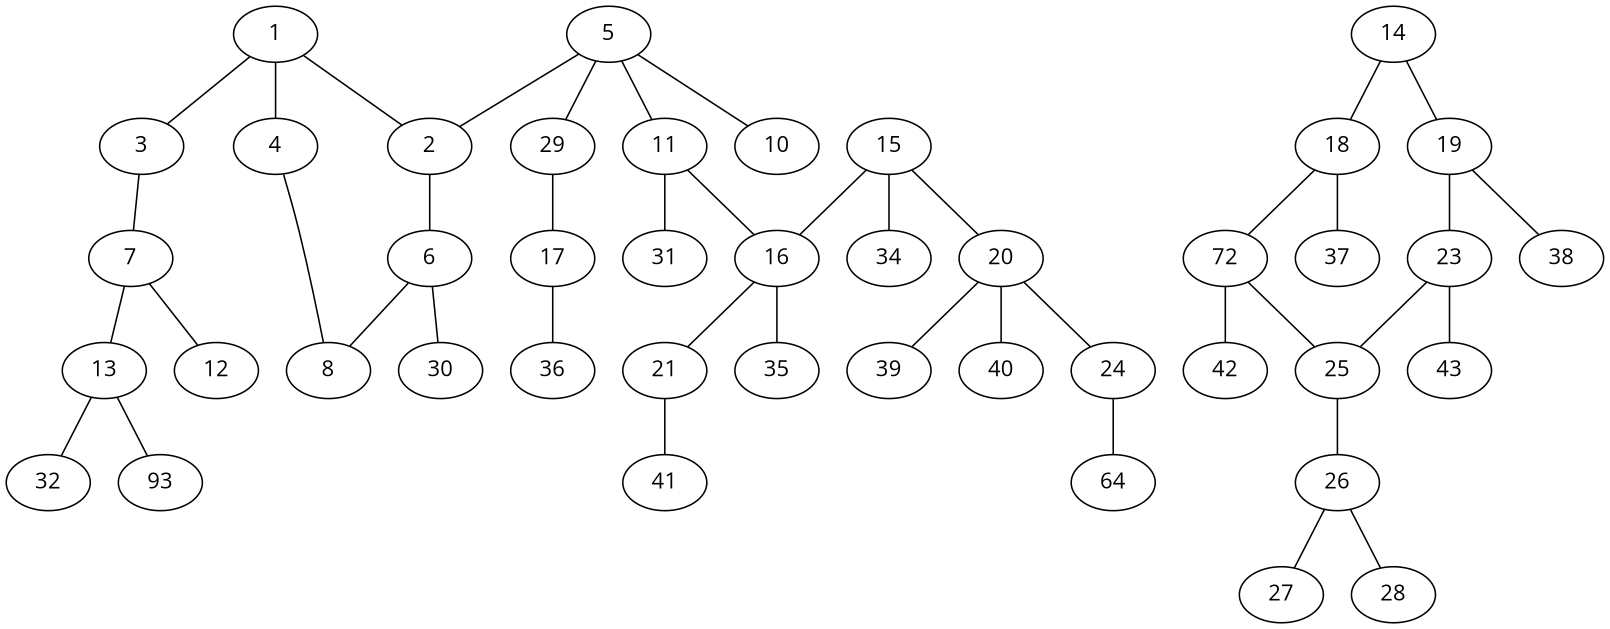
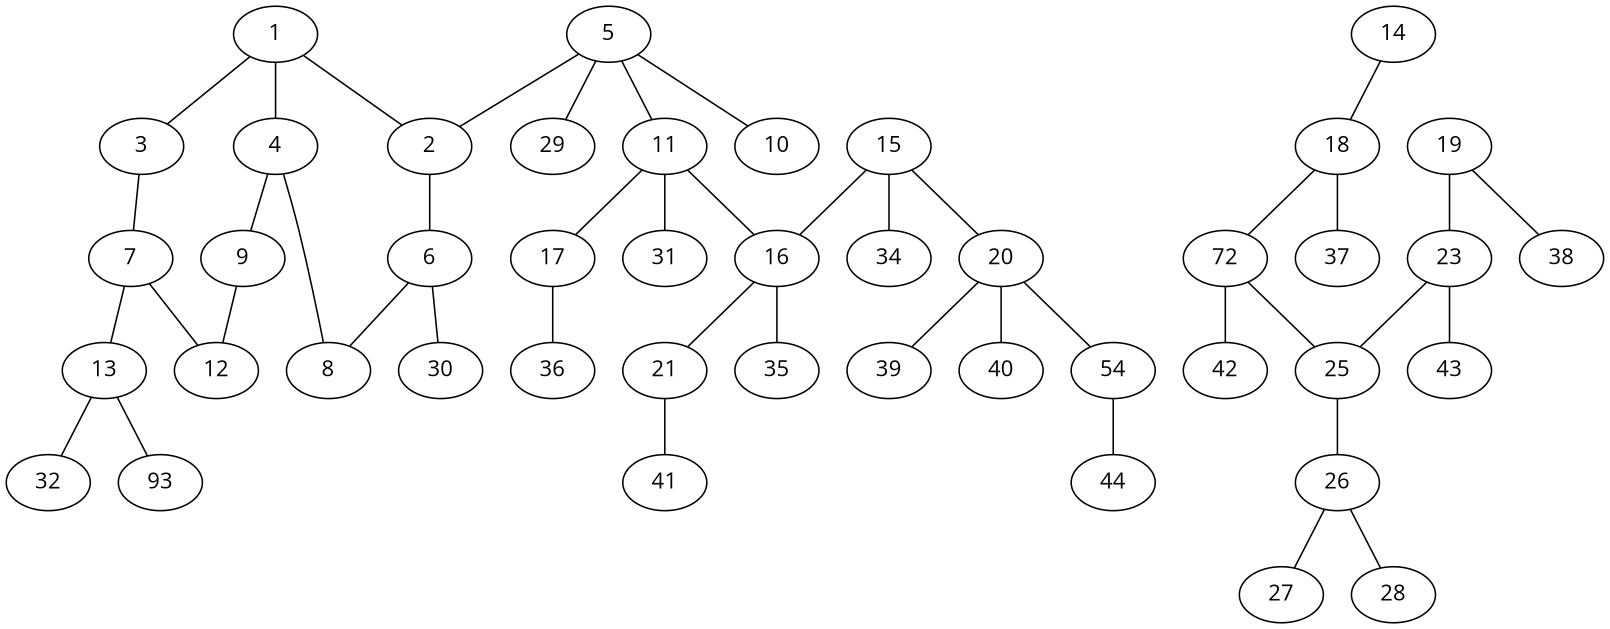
(1422, 90) -> none
(553, 203) -> (609, 202)
none -> (243, 258)
(1113, 371) -> (1113, 371)
(1113, 483) -> (1113, 483)
